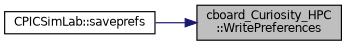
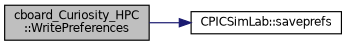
(170, 23) -> (164, 23)
